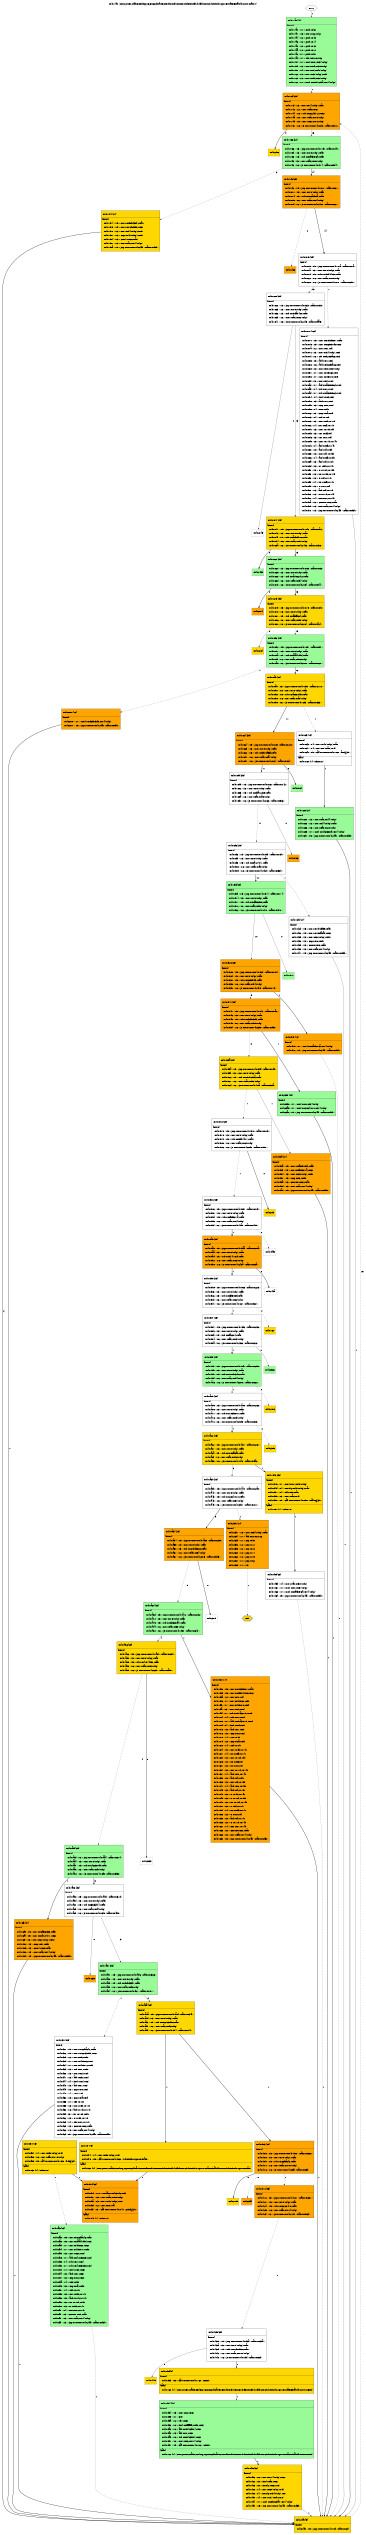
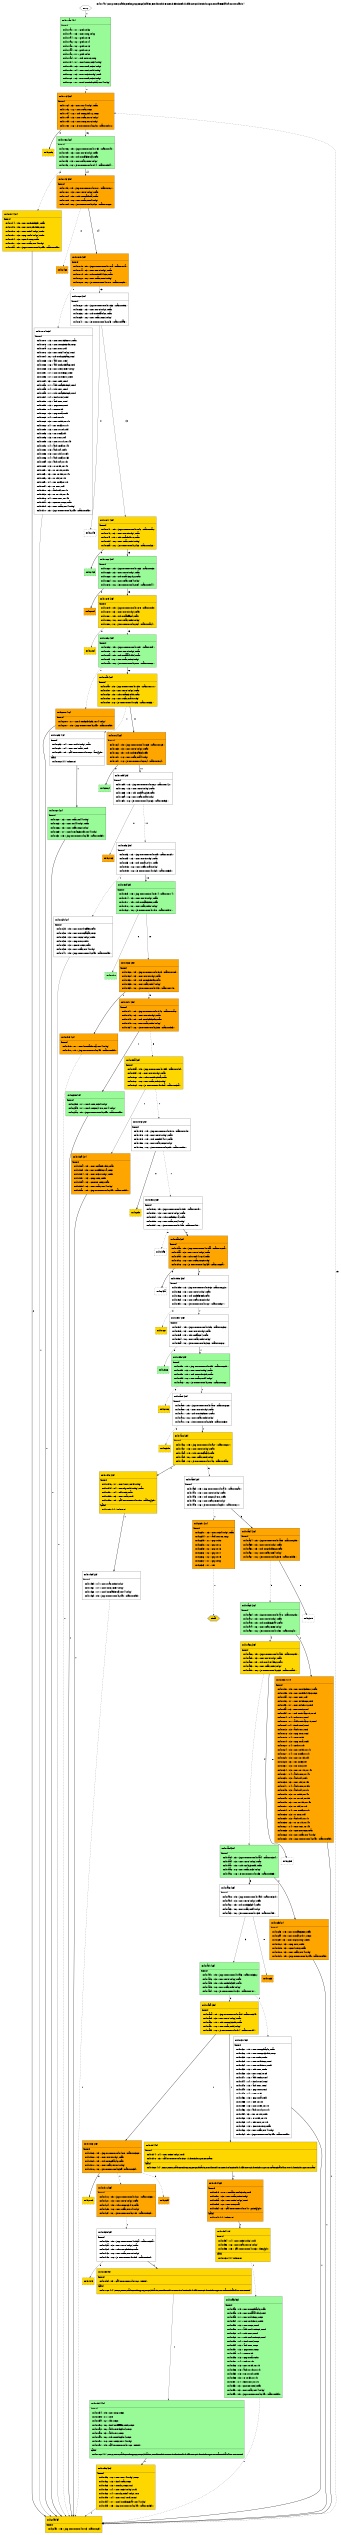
(328, 270) -> (100, 270)
(247, 1618) -> (214, 1618)
(77, 2177) -> (239, 2224)
